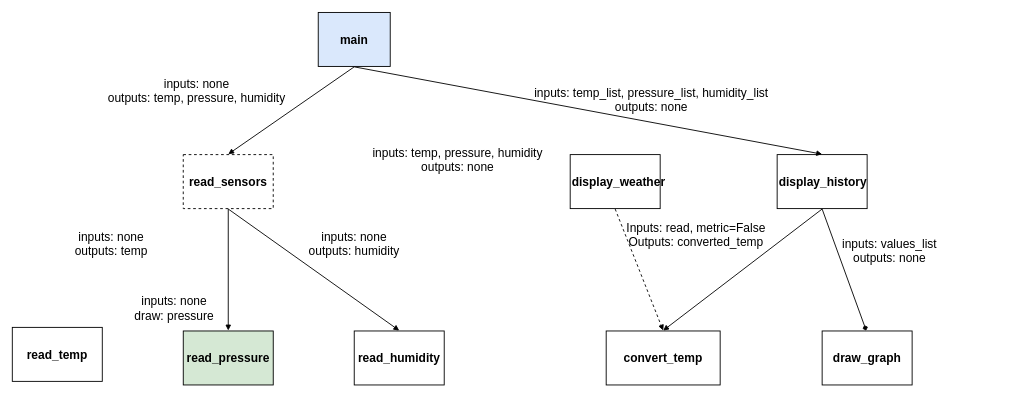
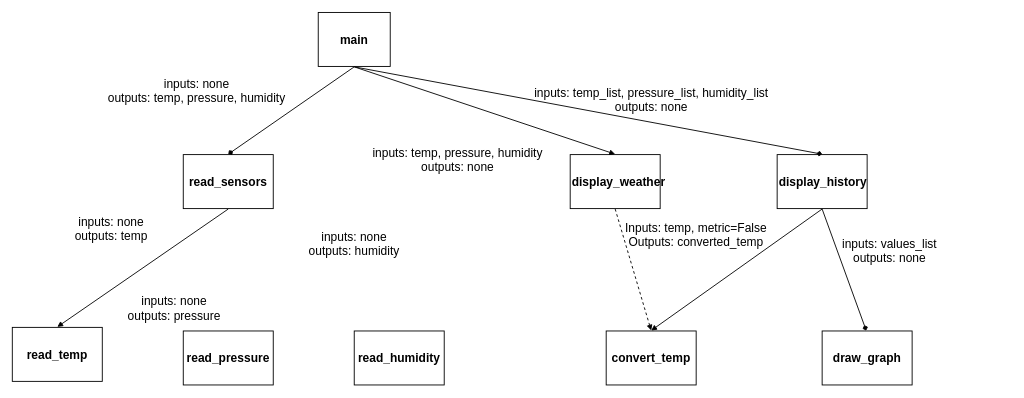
(354, 39) -> (354, 39)
none -> (484, 110)
(234, 150) -> (234, 150)
(815, 153) -> (815, 153)
(228, 182) -> (228, 182)
(696, 234) -> (696, 234)
(111, 243) -> (111, 228)
none -> (144, 267)
(228, 268) -> none
(312, 269) -> none
(174, 308) -> (174, 308)
(228, 358) -> (228, 358)
(663, 358) -> (651, 358)
